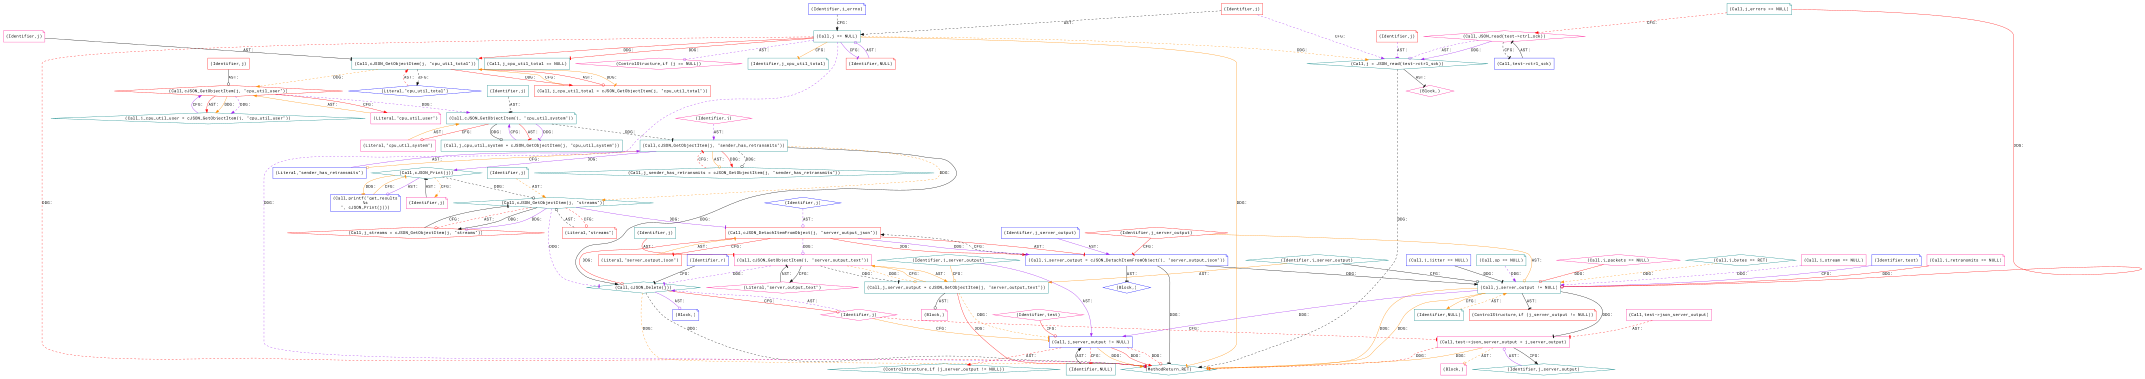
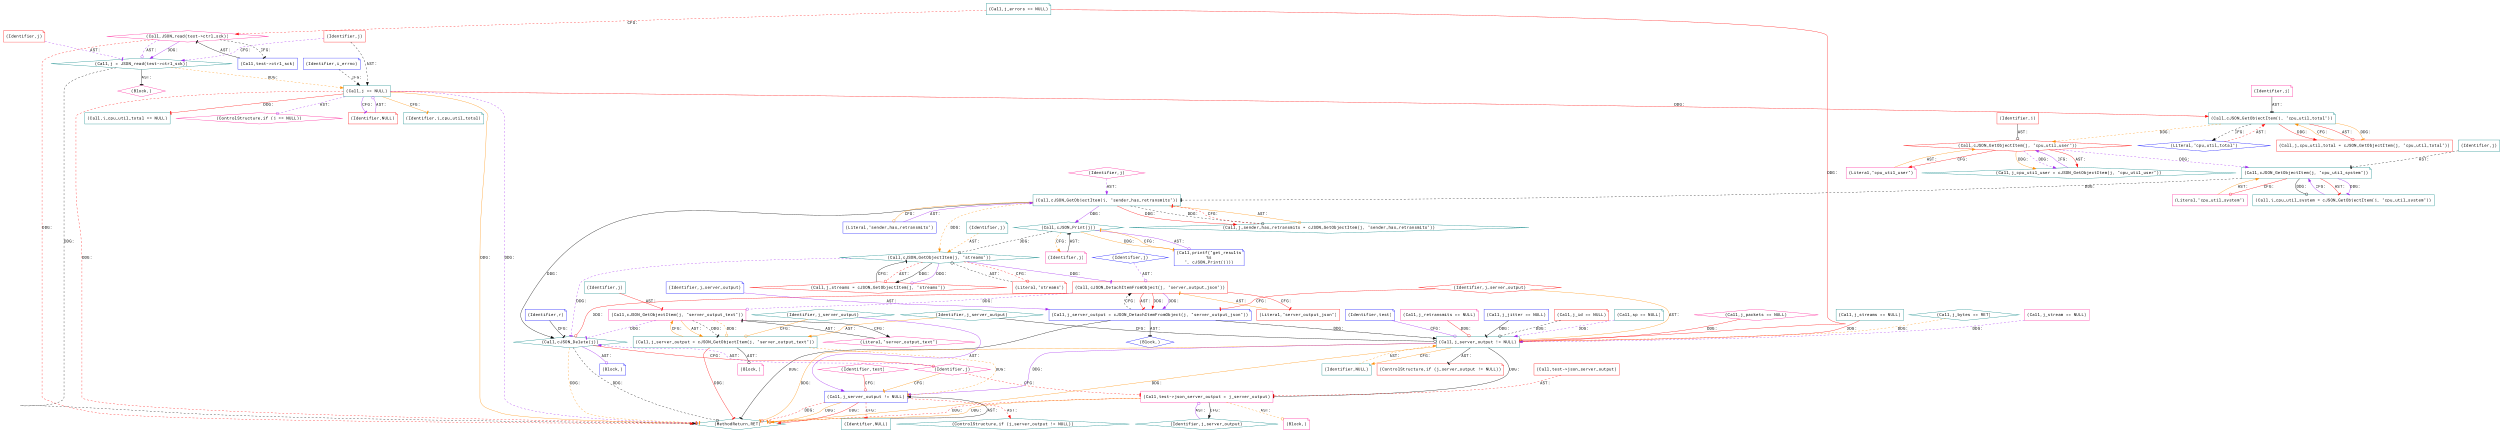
(1113, 42) -> (256, 78)
none -> (1582, 315)
(1669, 315) -> (1577, 369)
none -> (1870, 315)
none -> (140, 416)
